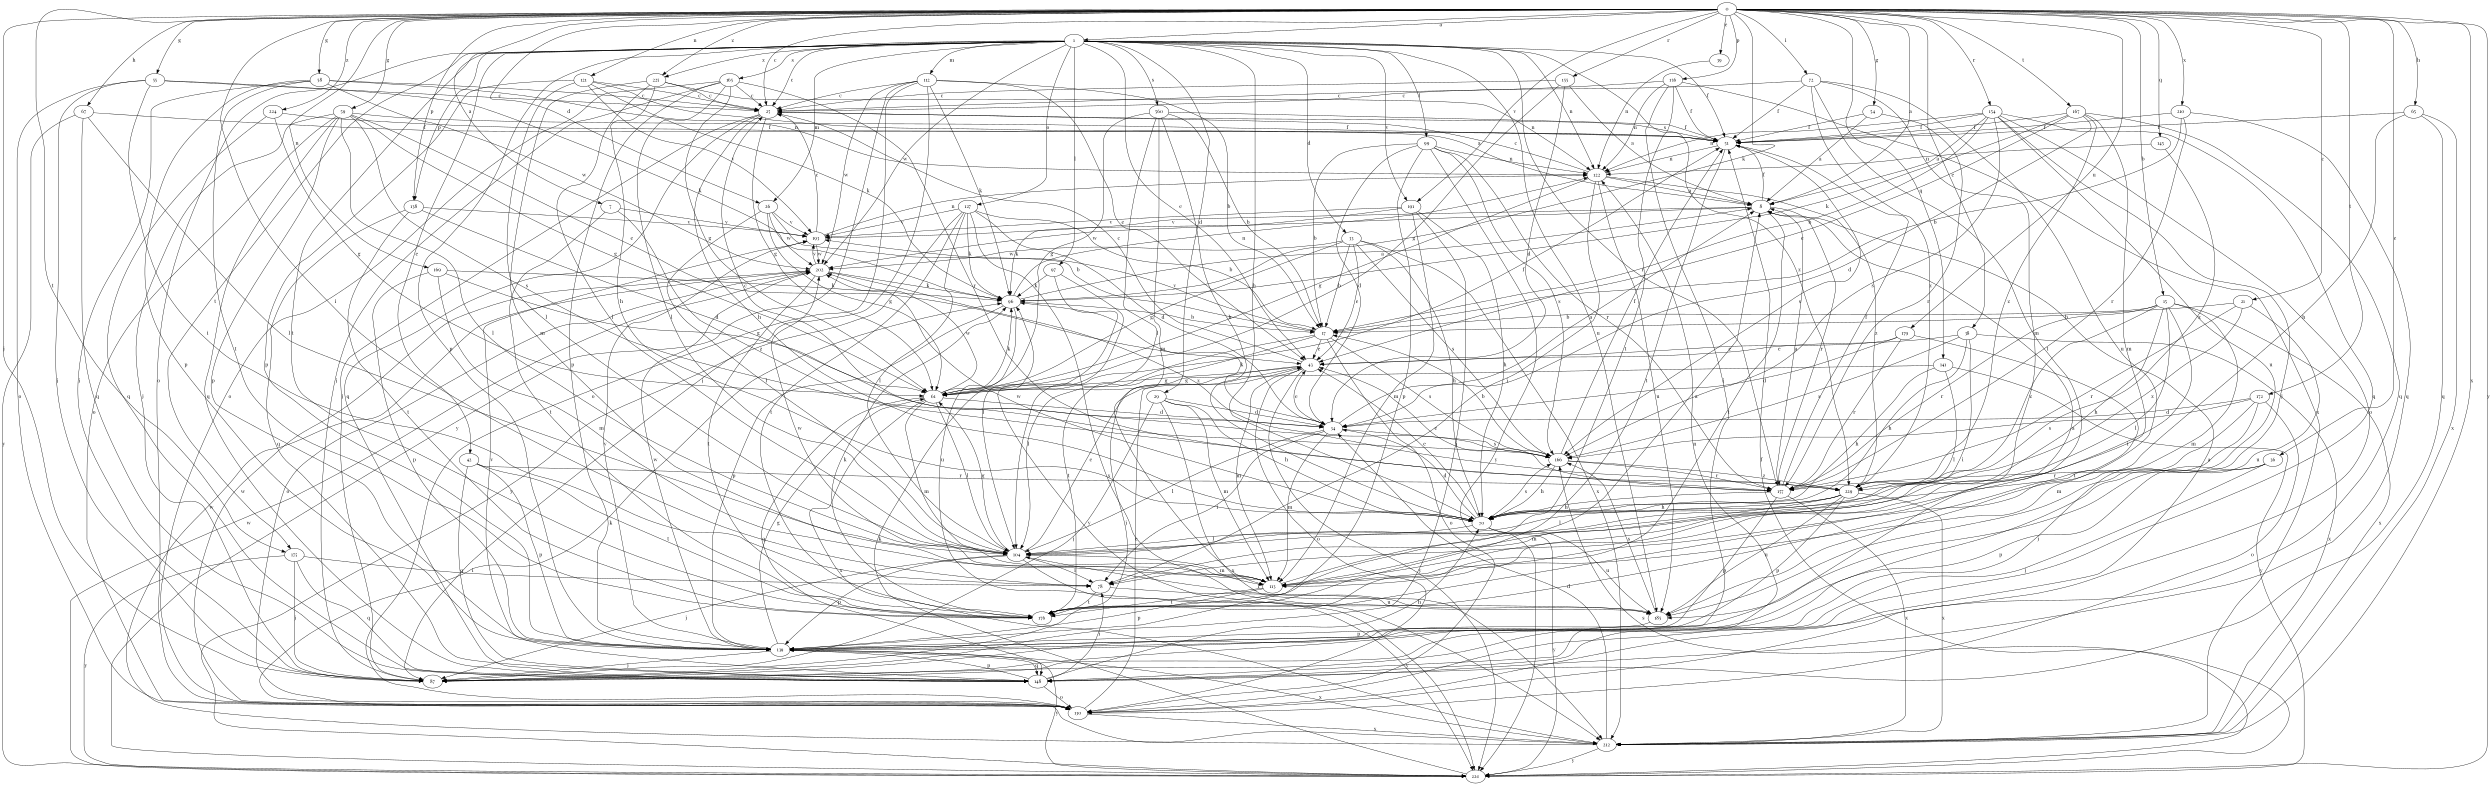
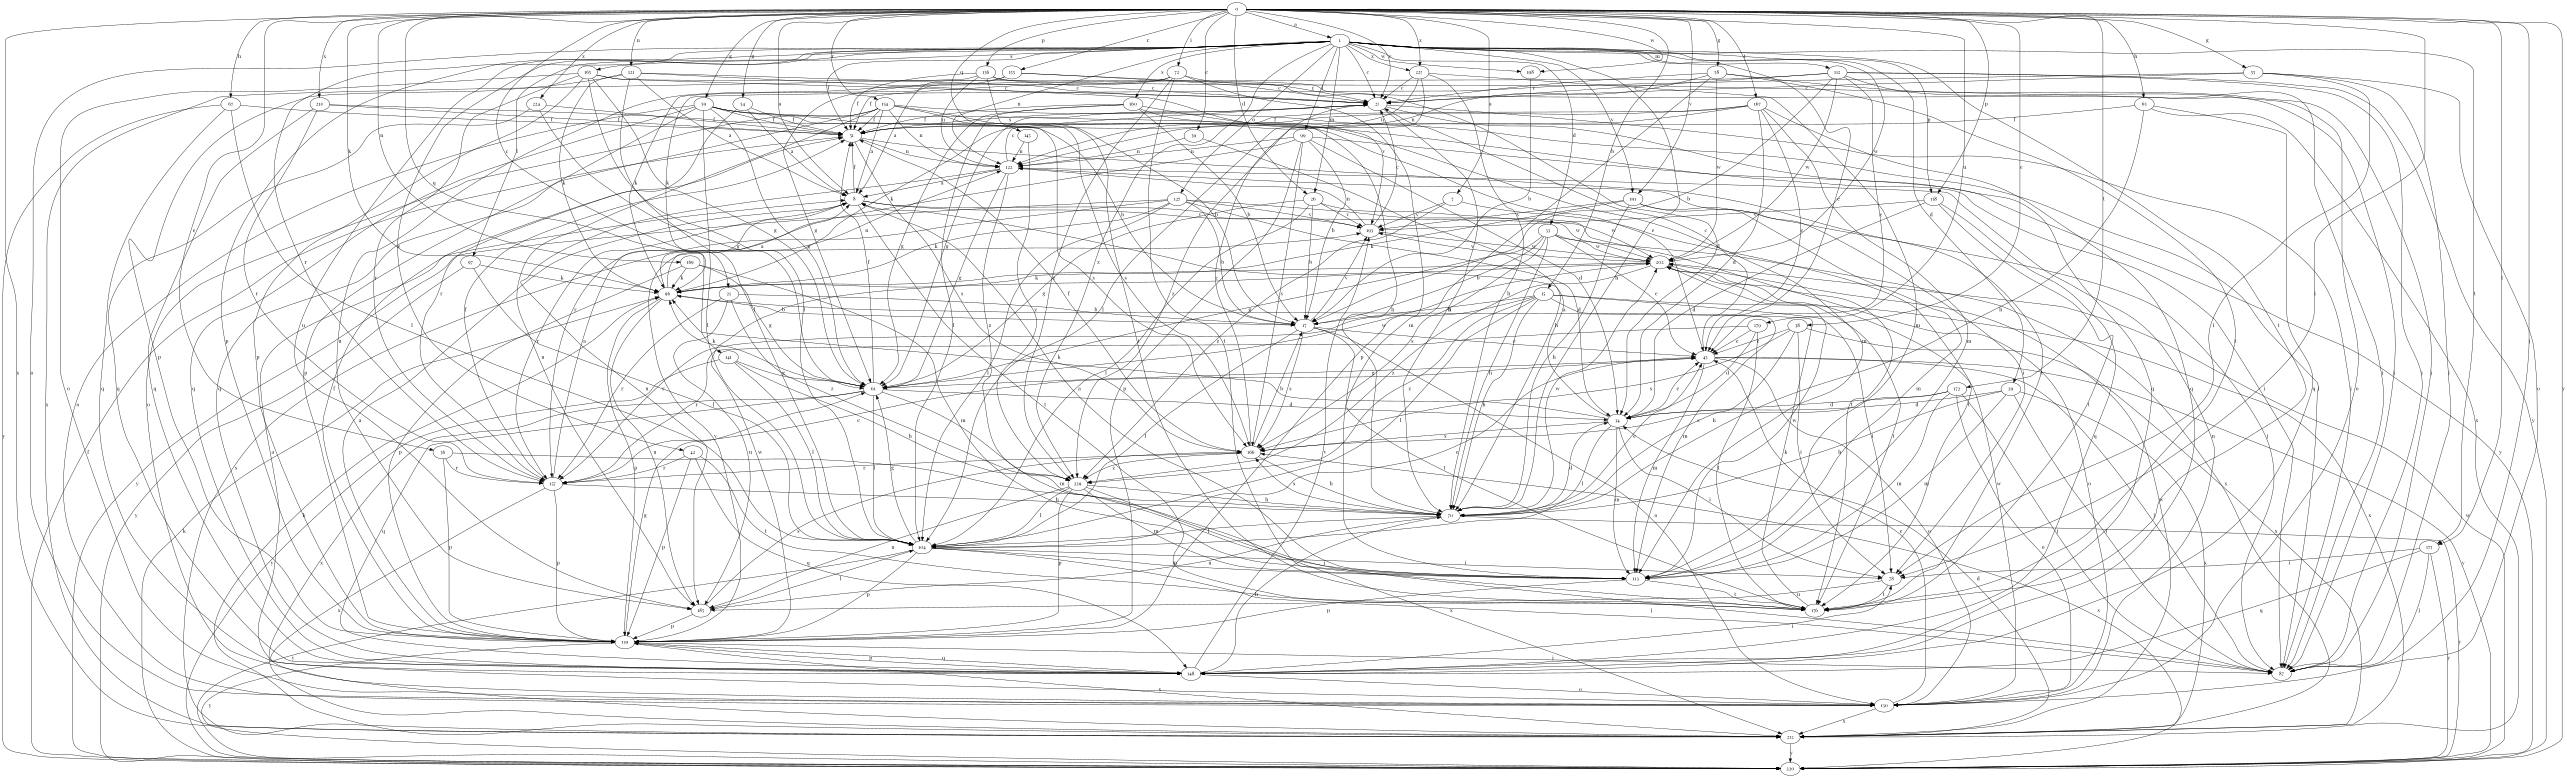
none -> (1531, 72)
none -> (1482, 246)
none -> (360, 327)
